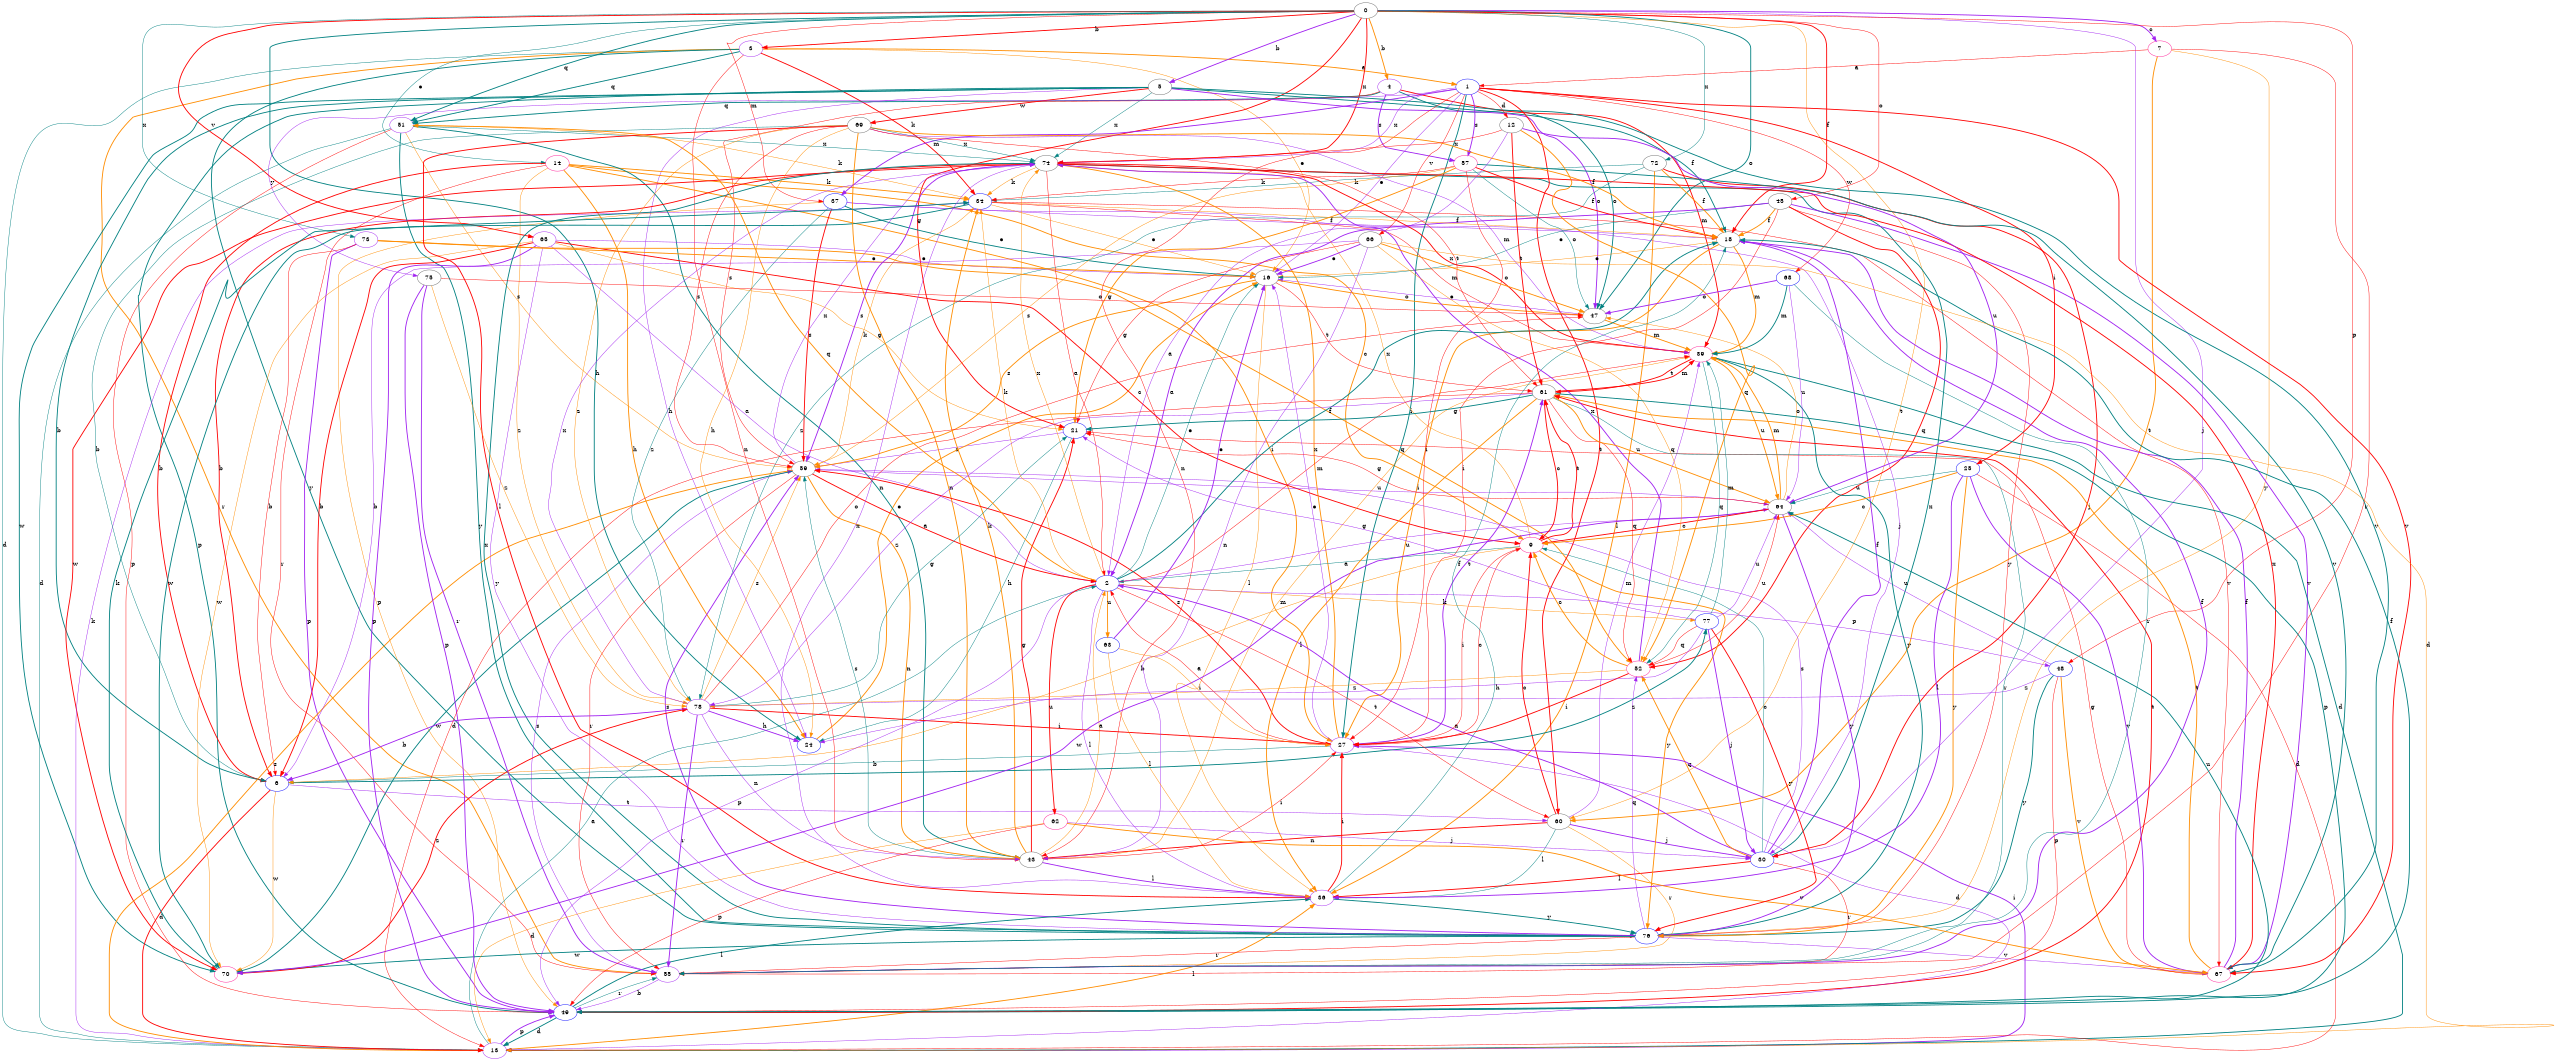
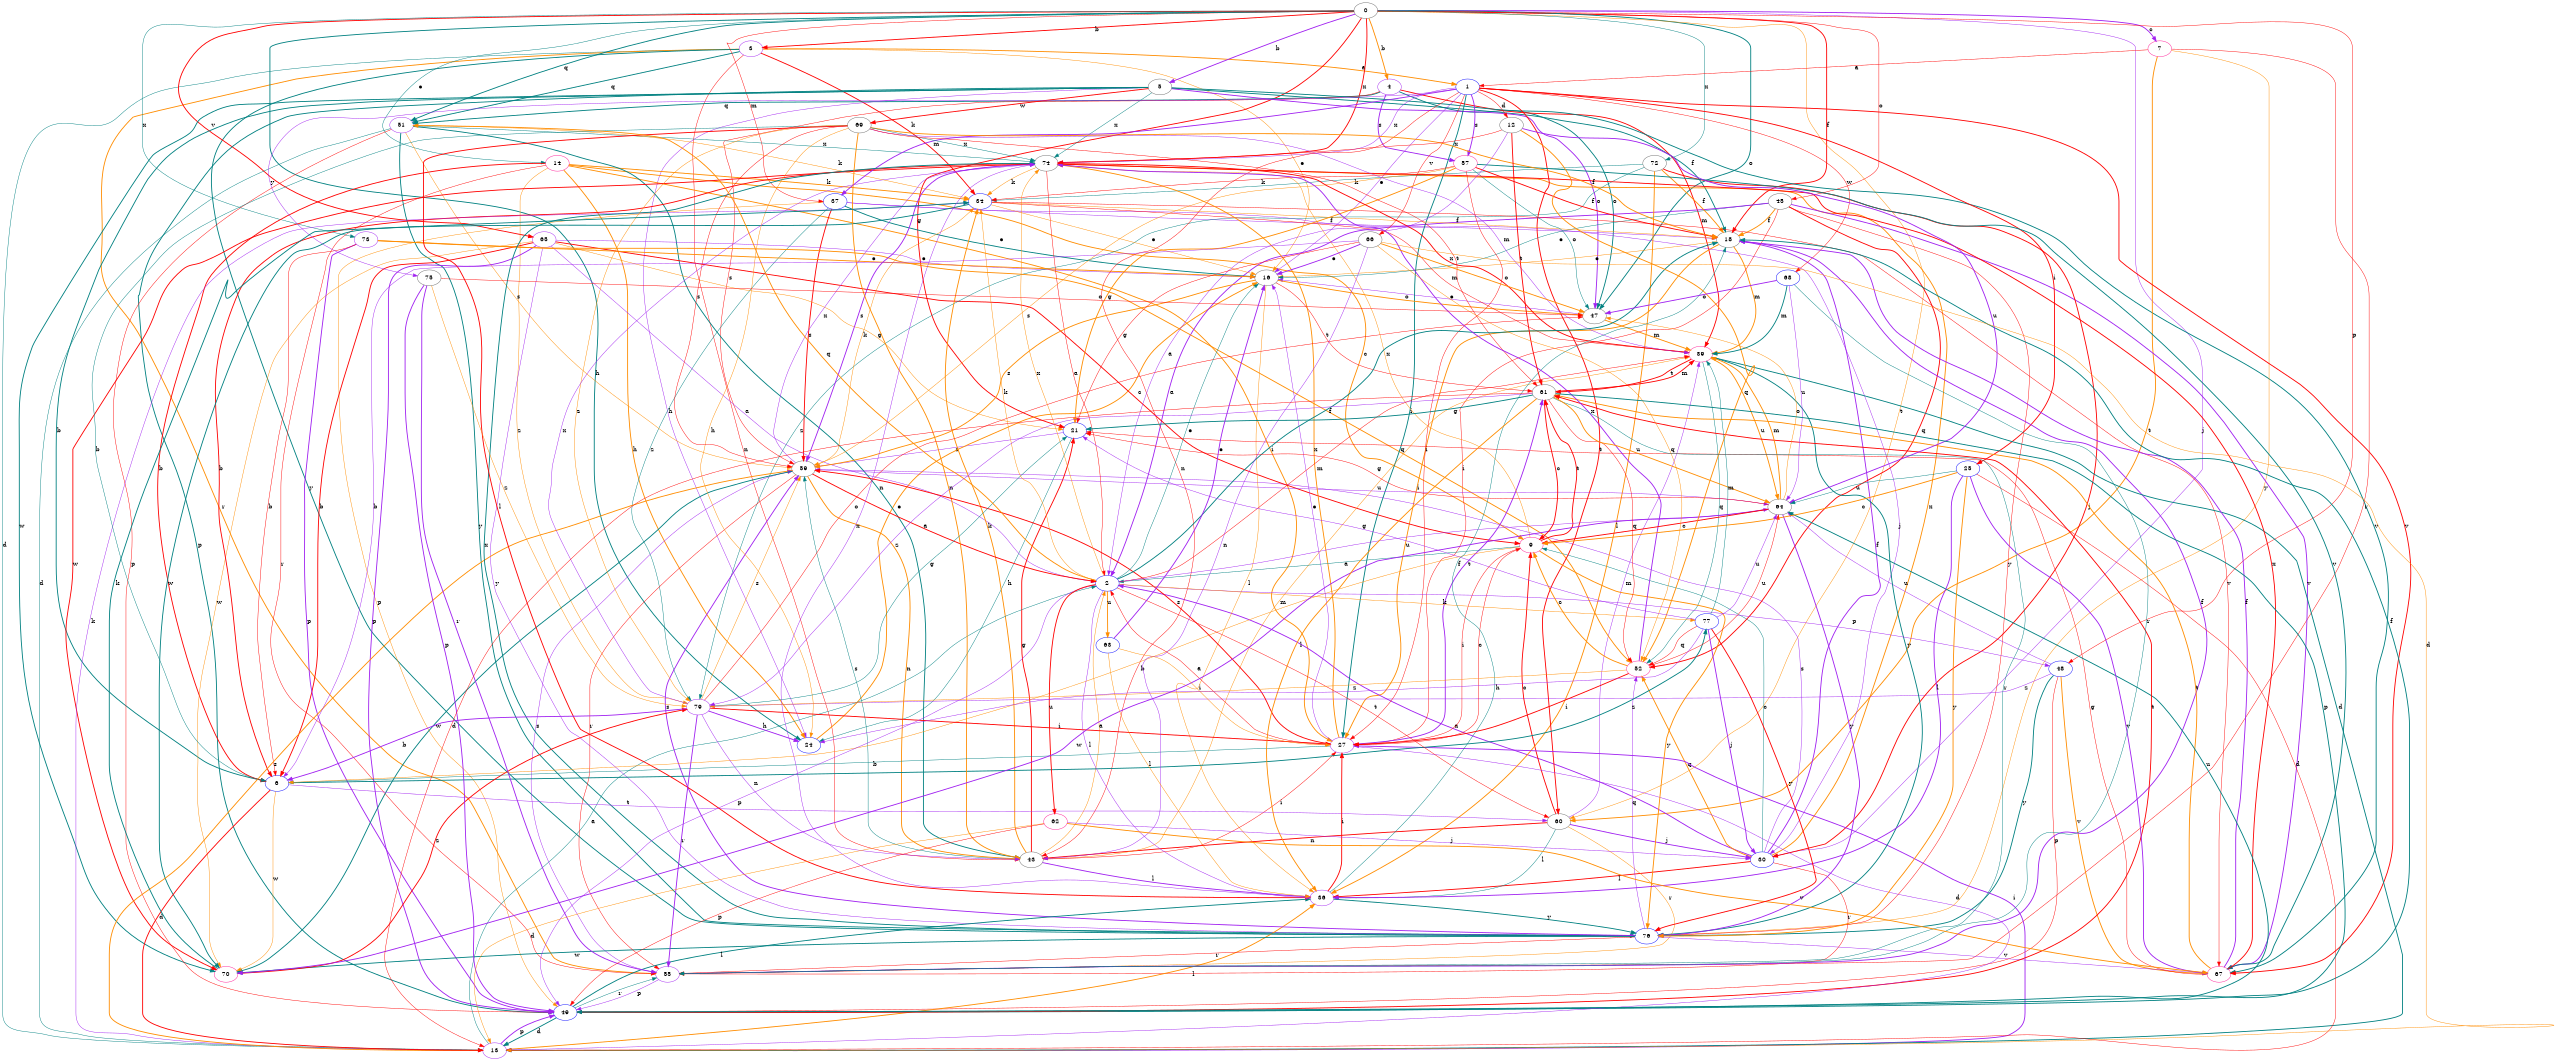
(1887, 232) -> (1887, 232)
(698, 707) -> (698, 707)
(639, 993) -> (639, 993)
